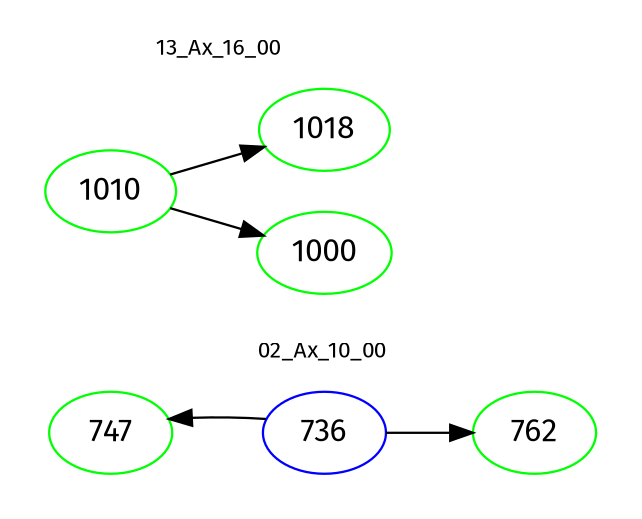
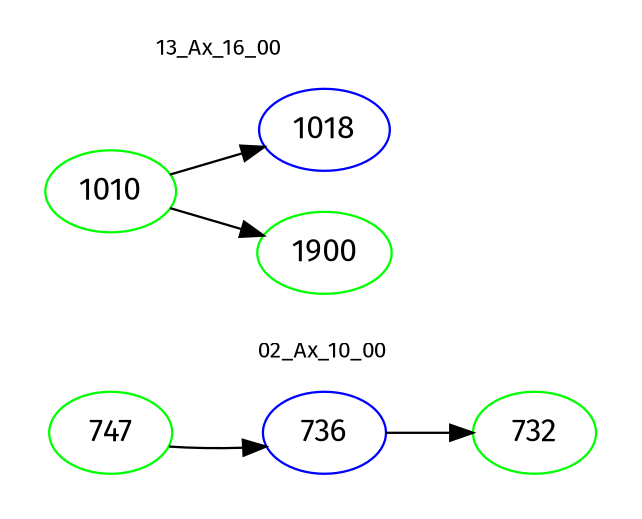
(324, 130) -> (324, 130)
(324, 253) -> (324, 253)
(229, 417) -> (206, 448)
(535, 433) -> (535, 433)
